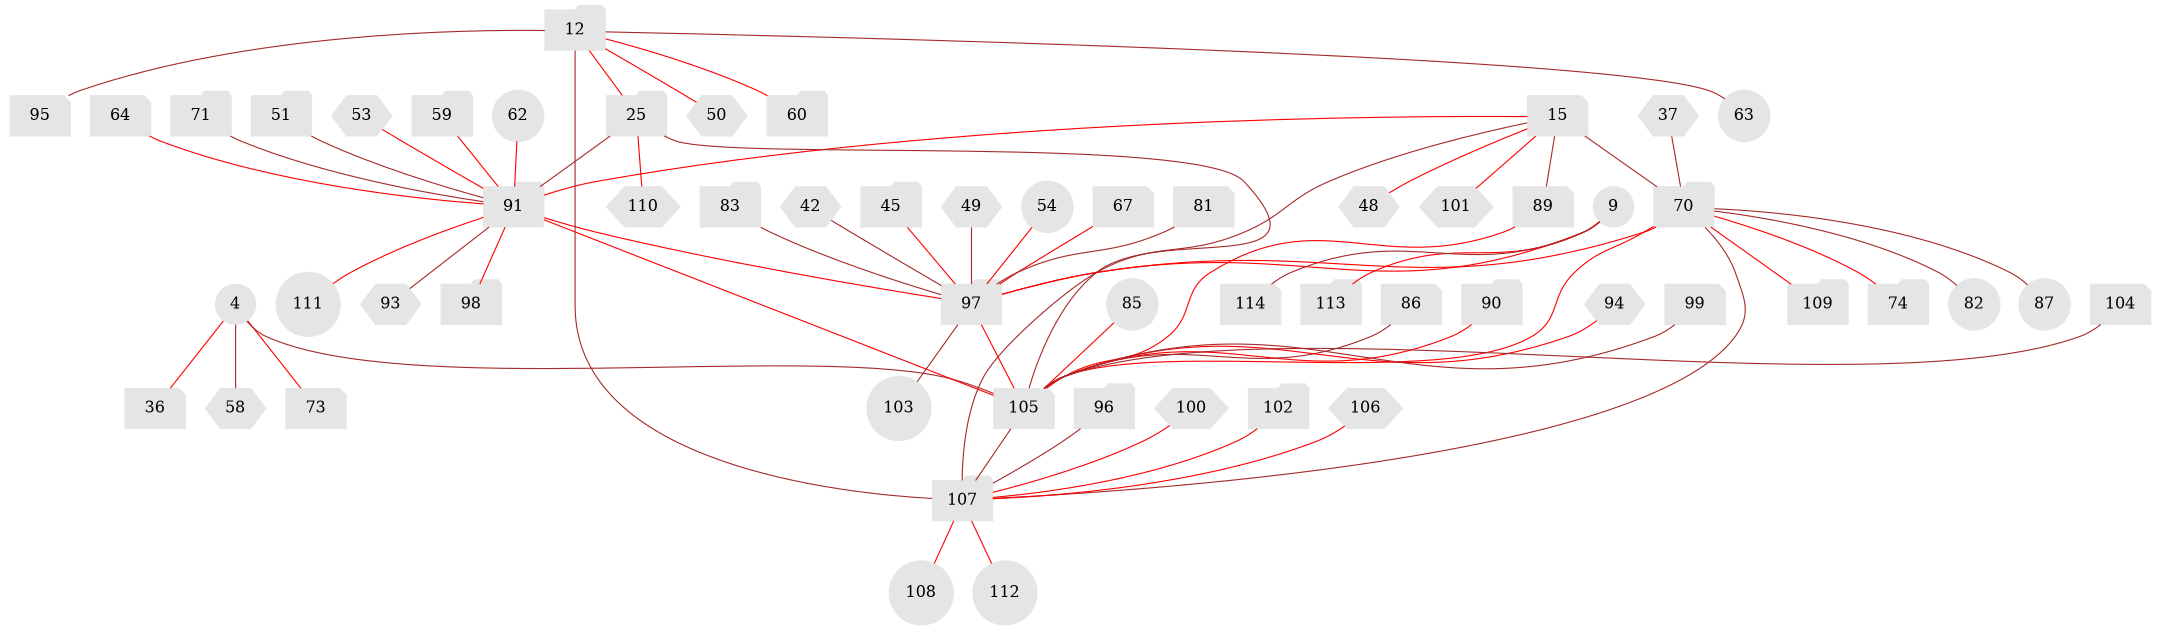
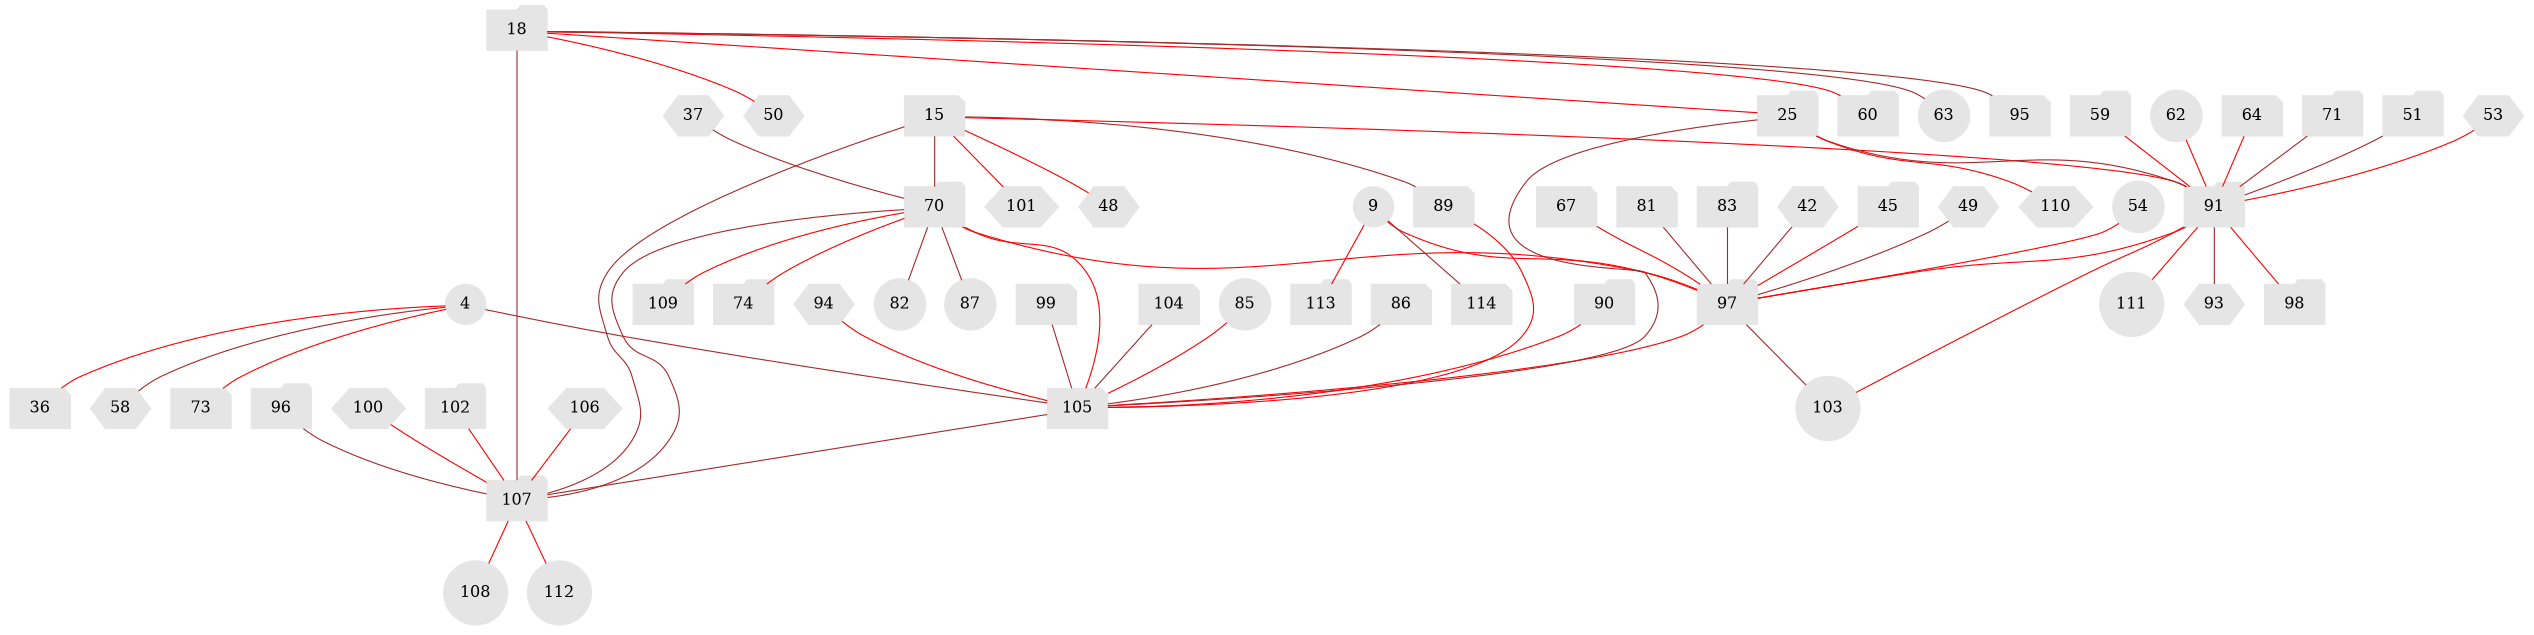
(575, 30) -> (517, 30)
(769, 308) -> (2019, 308)
